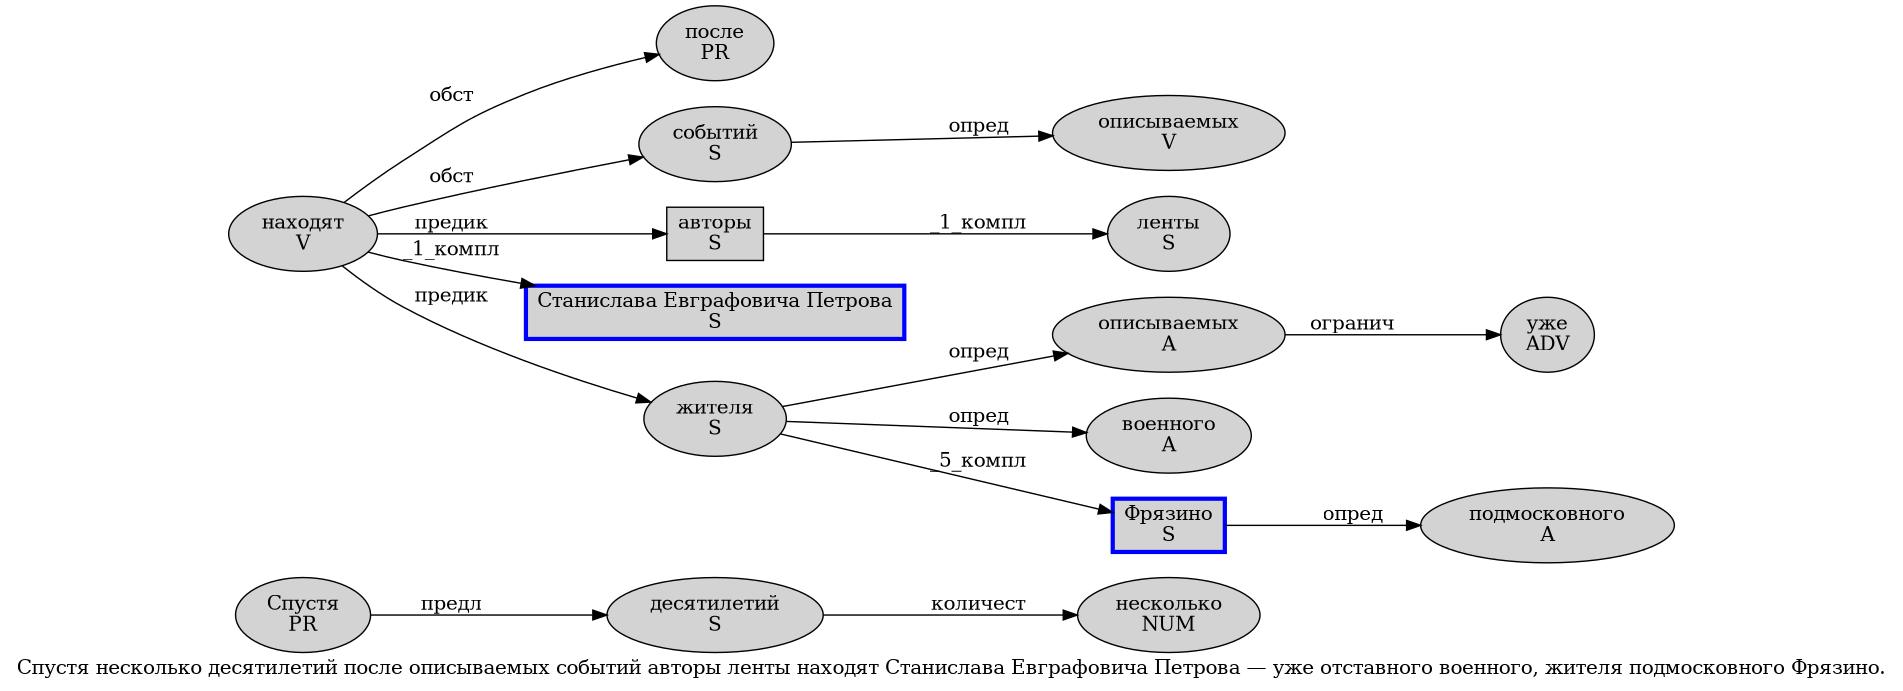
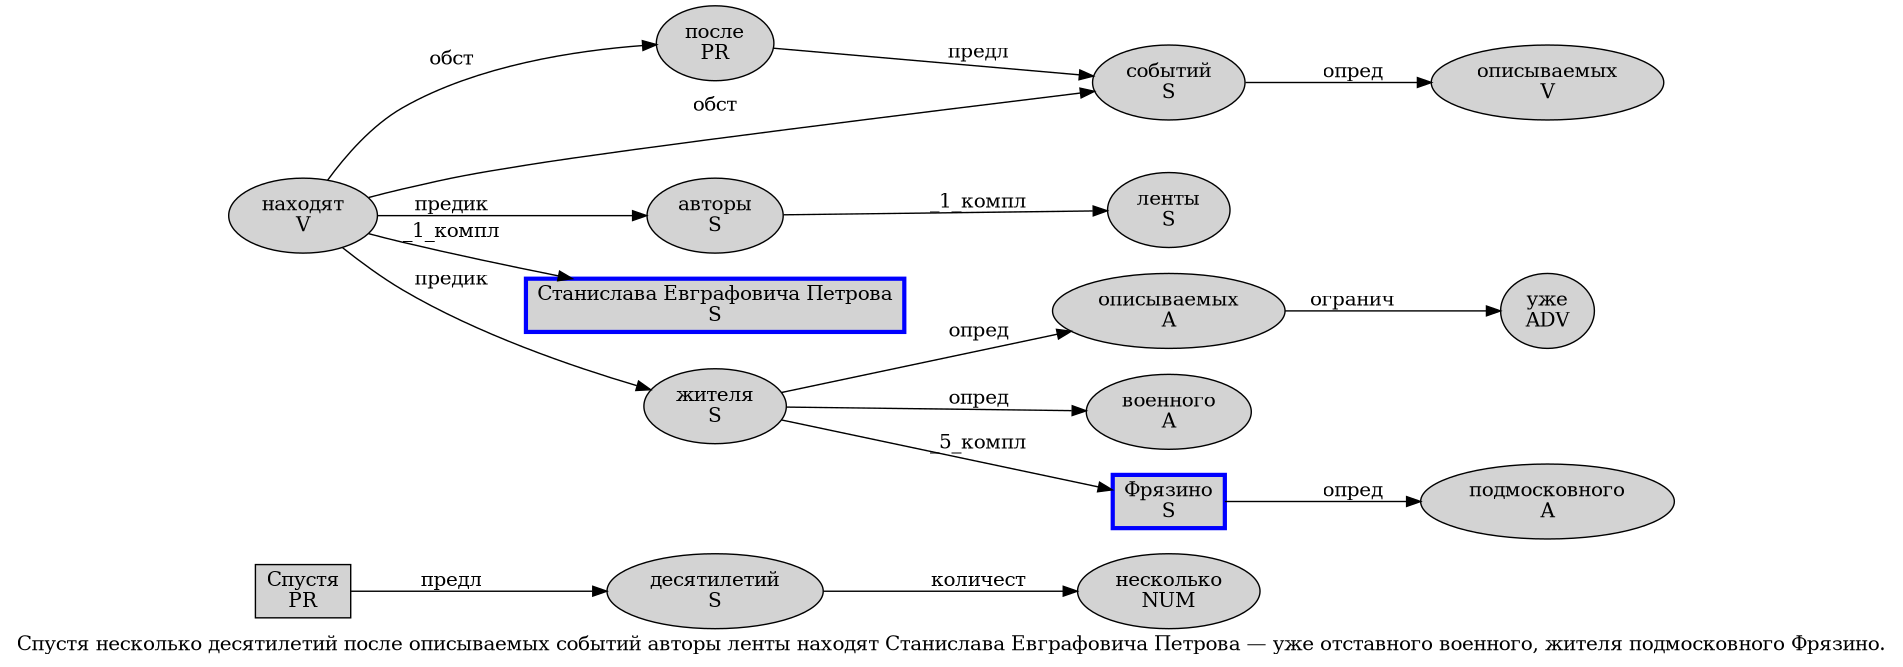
none -> (926, 62)
(715, 234) -> (715, 216)
(303, 615) -> (303, 591)
